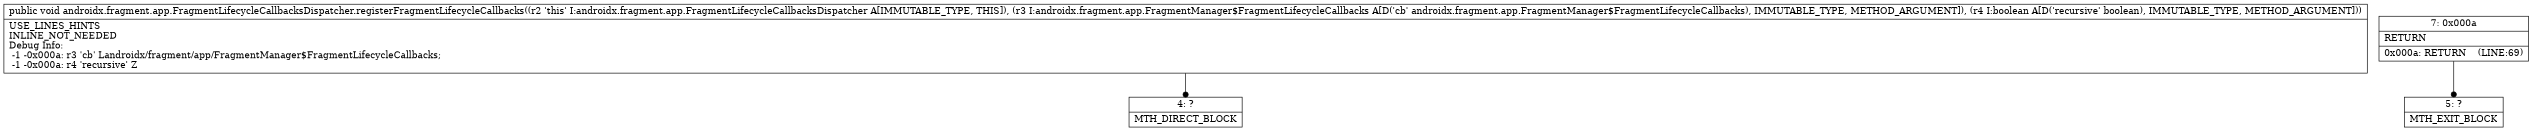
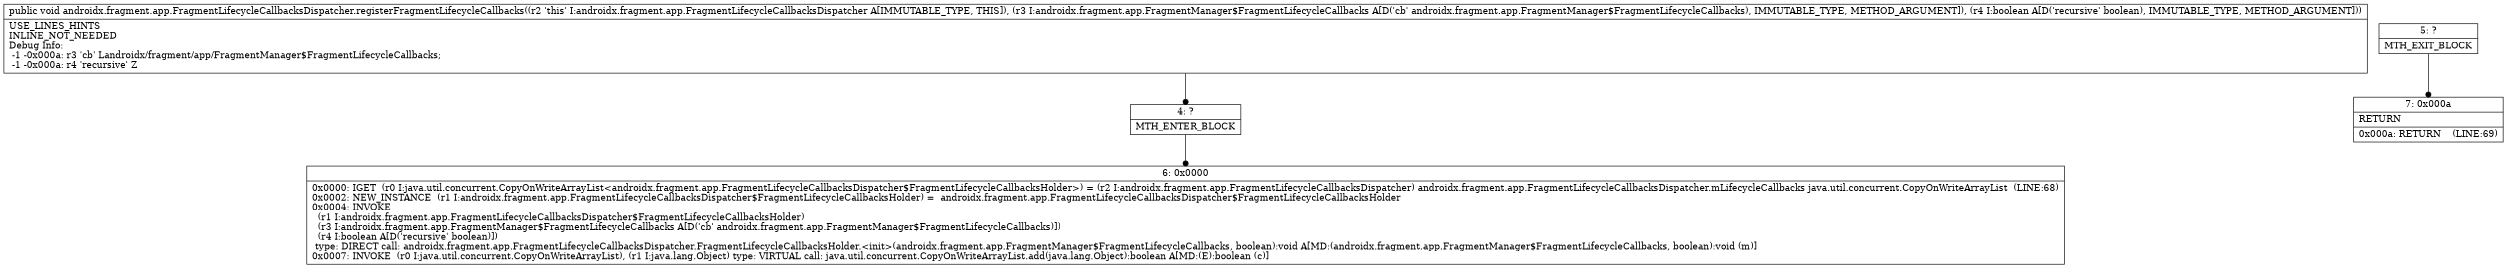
(2454, 76) -> (2428, 73)
(1186, 119) -> (1186, 127)
none -> (1186, 215)
